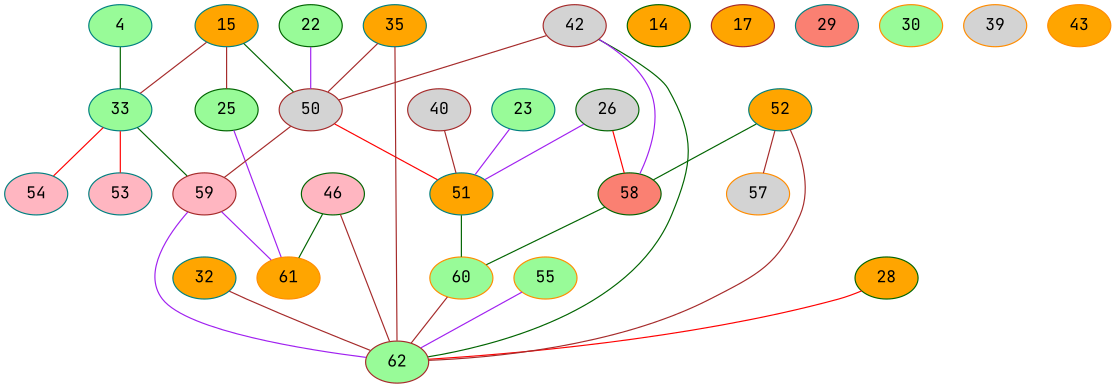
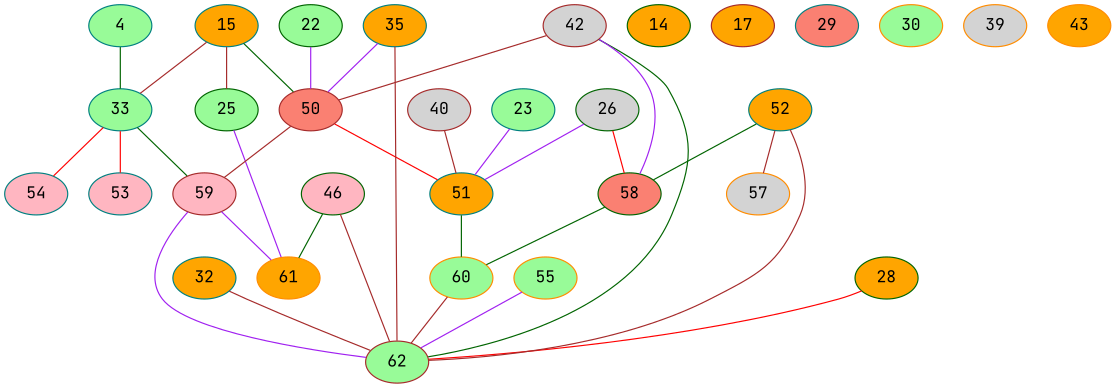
(353, 68) -> (353, 68)
(311, 110) -> (311, 110)
